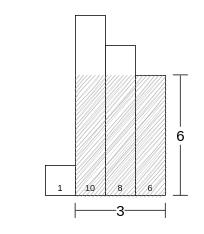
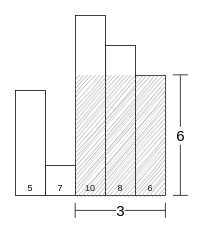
none -> (30, 143)
(60, 188) -> (60, 188)
